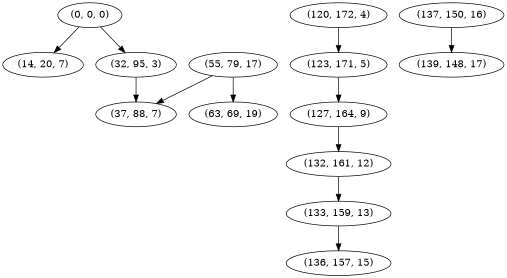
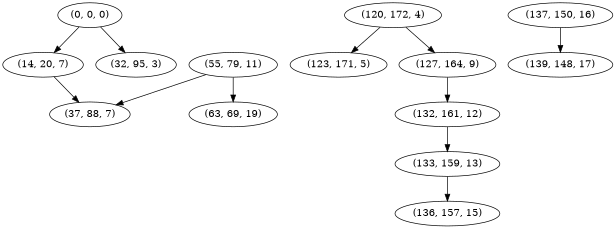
(233, 65) -> (233, 65)
(136, 86) -> (64, 87)
(339, 86) -> (418, 38)
